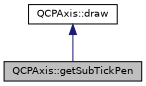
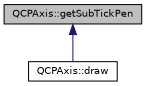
(73, 48) -> (73, 48)
